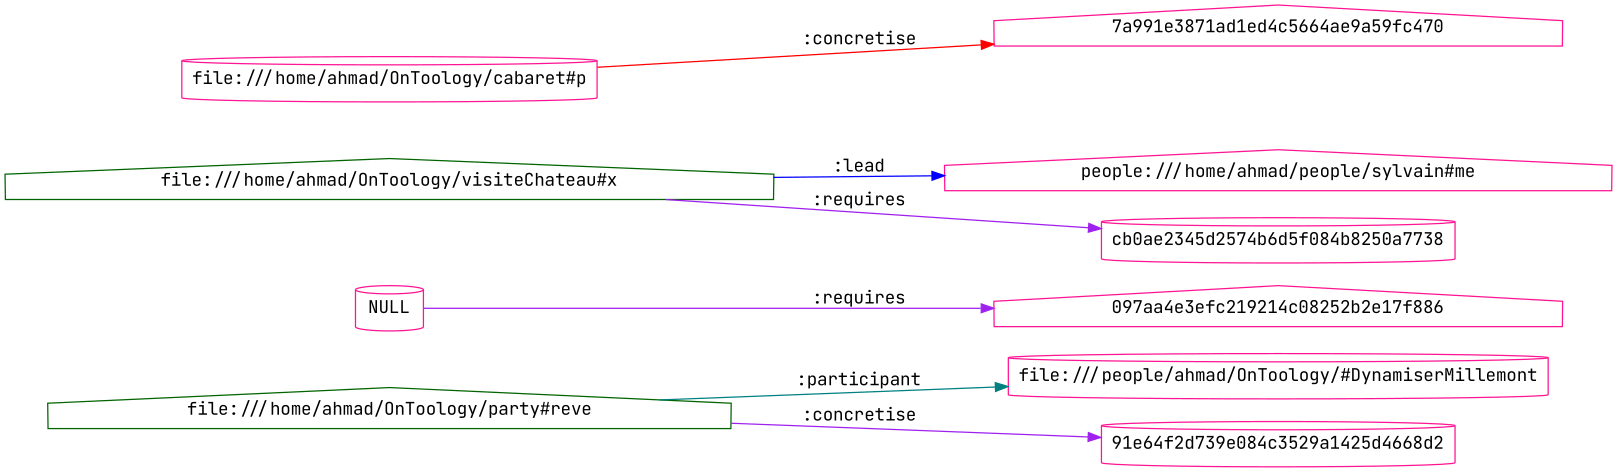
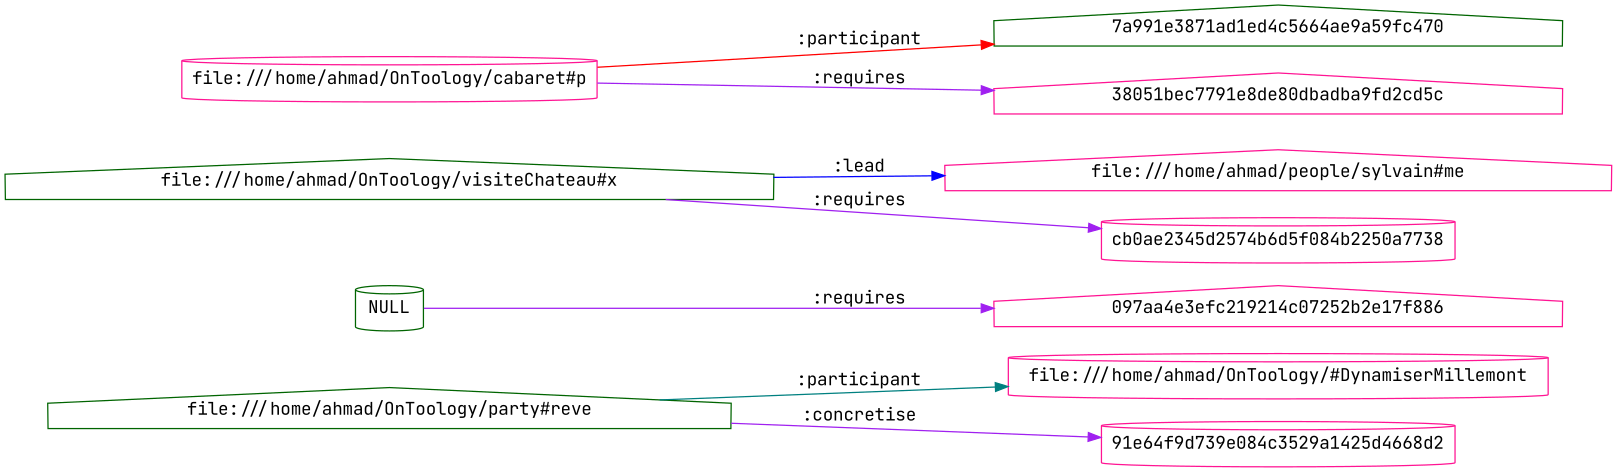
(1278, 28) -> (1278, 28)
(859, 40) -> (859, 40)
none -> (1278, 96)
(1278, 172) -> (1278, 172)
(1278, 240) -> (1278, 240)
(389, 308) -> (389, 308)
(1278, 308) -> (1278, 308)
(1278, 376) -> (1278, 376)
(1278, 444) -> (1278, 444)
